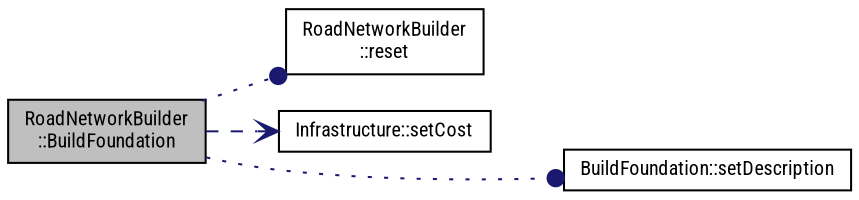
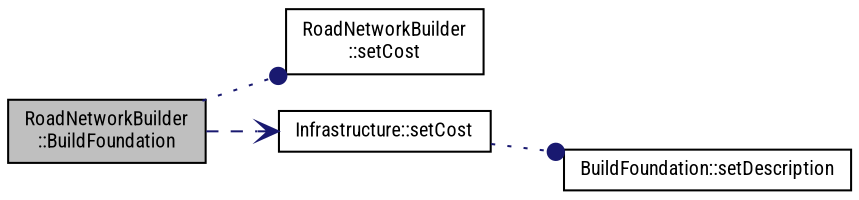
(385, 42) -> (385, 42)
(376, 177) -> (519, 147)
